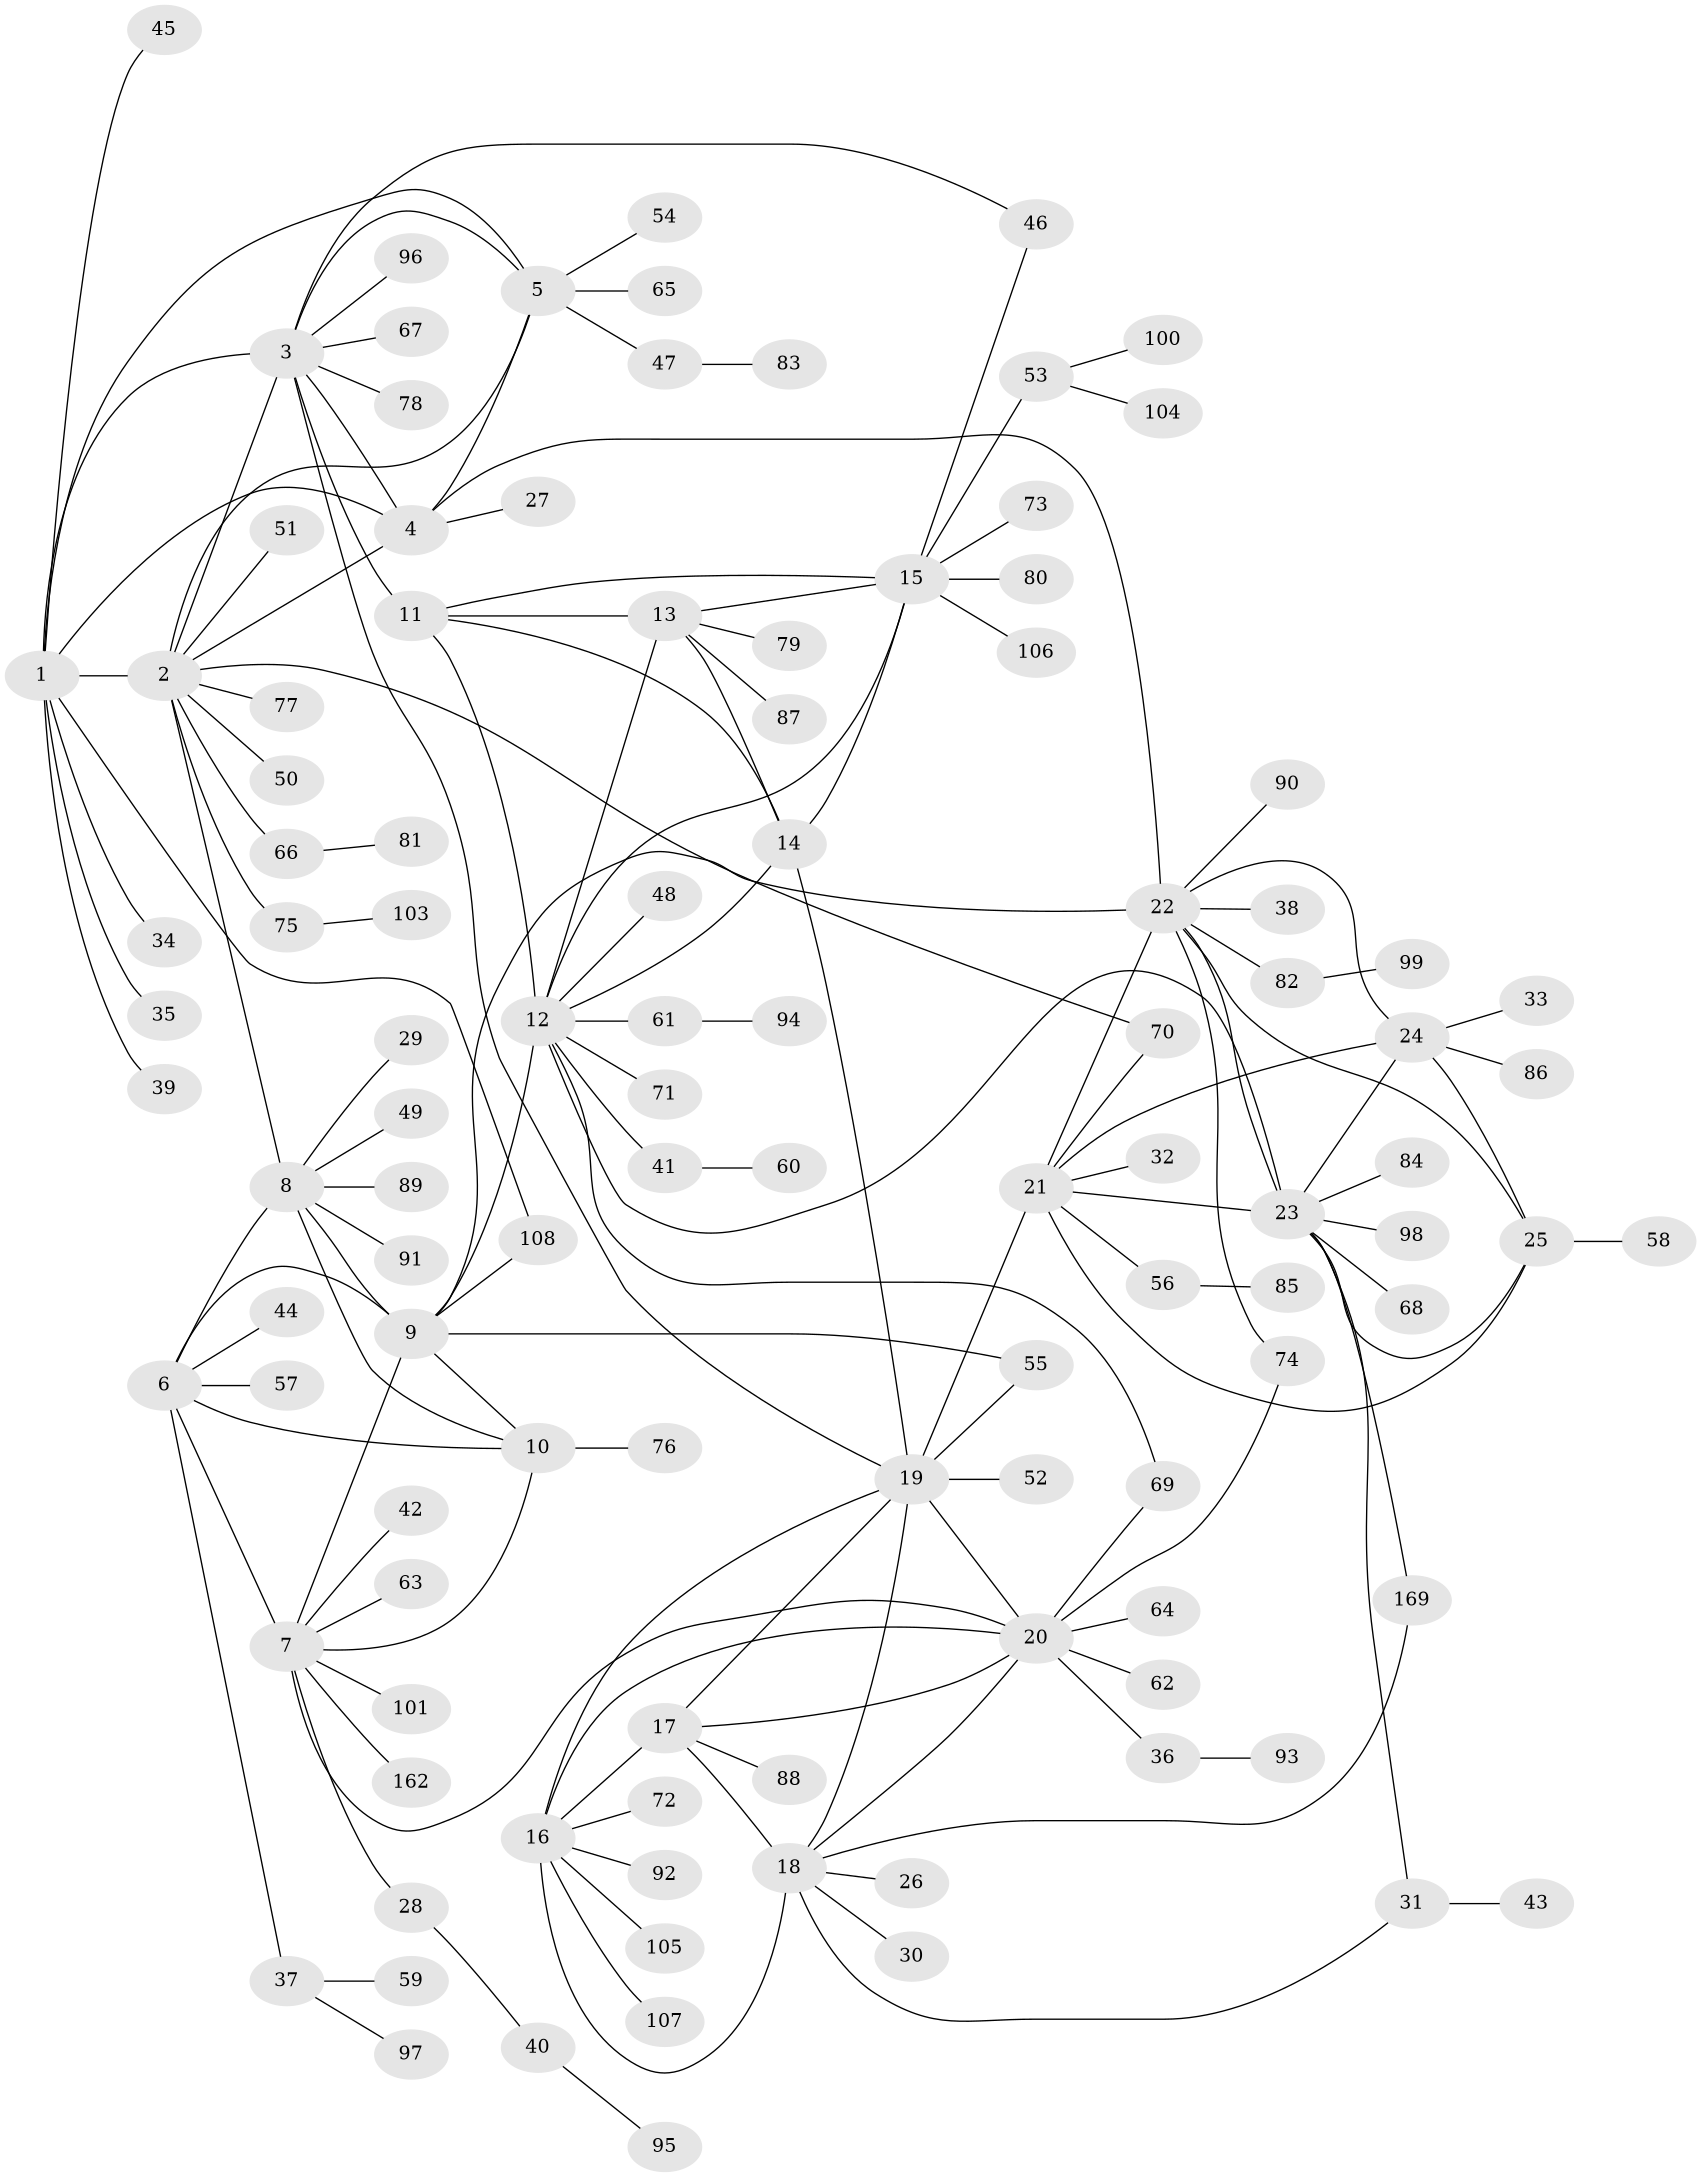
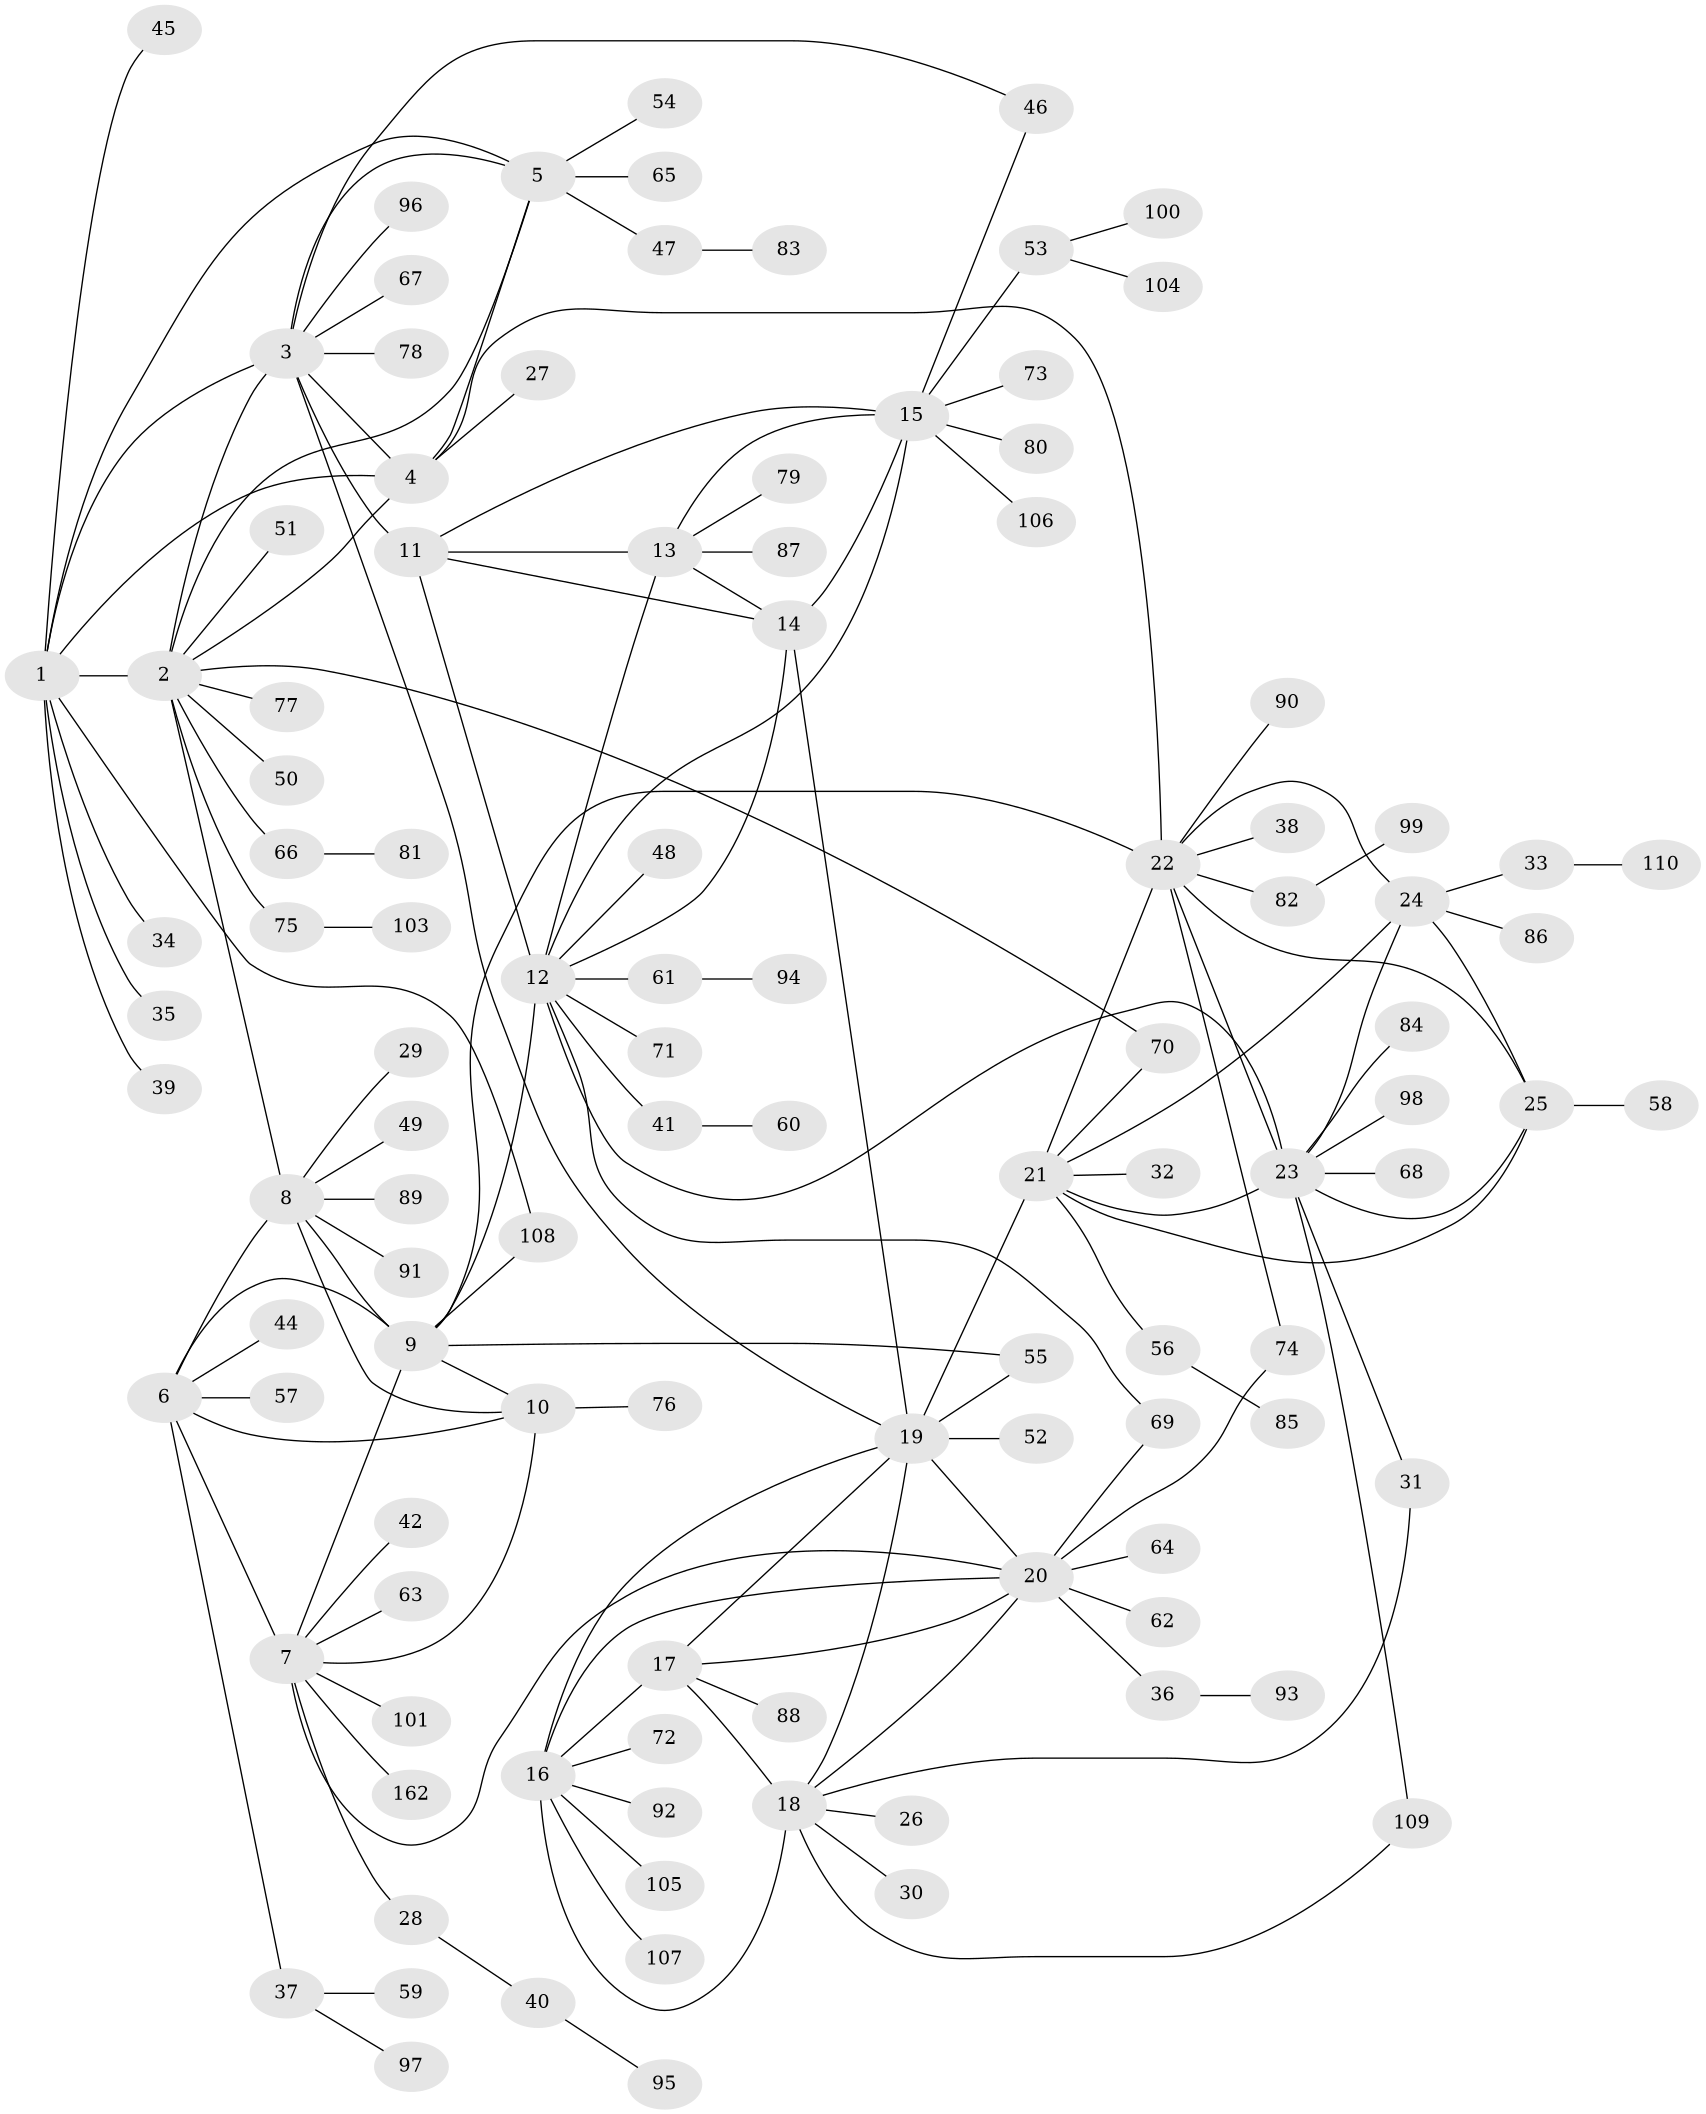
none -> (1661, 865)
(1412, 1600) -> (1412, 1823)
(1537, 1904) -> none
